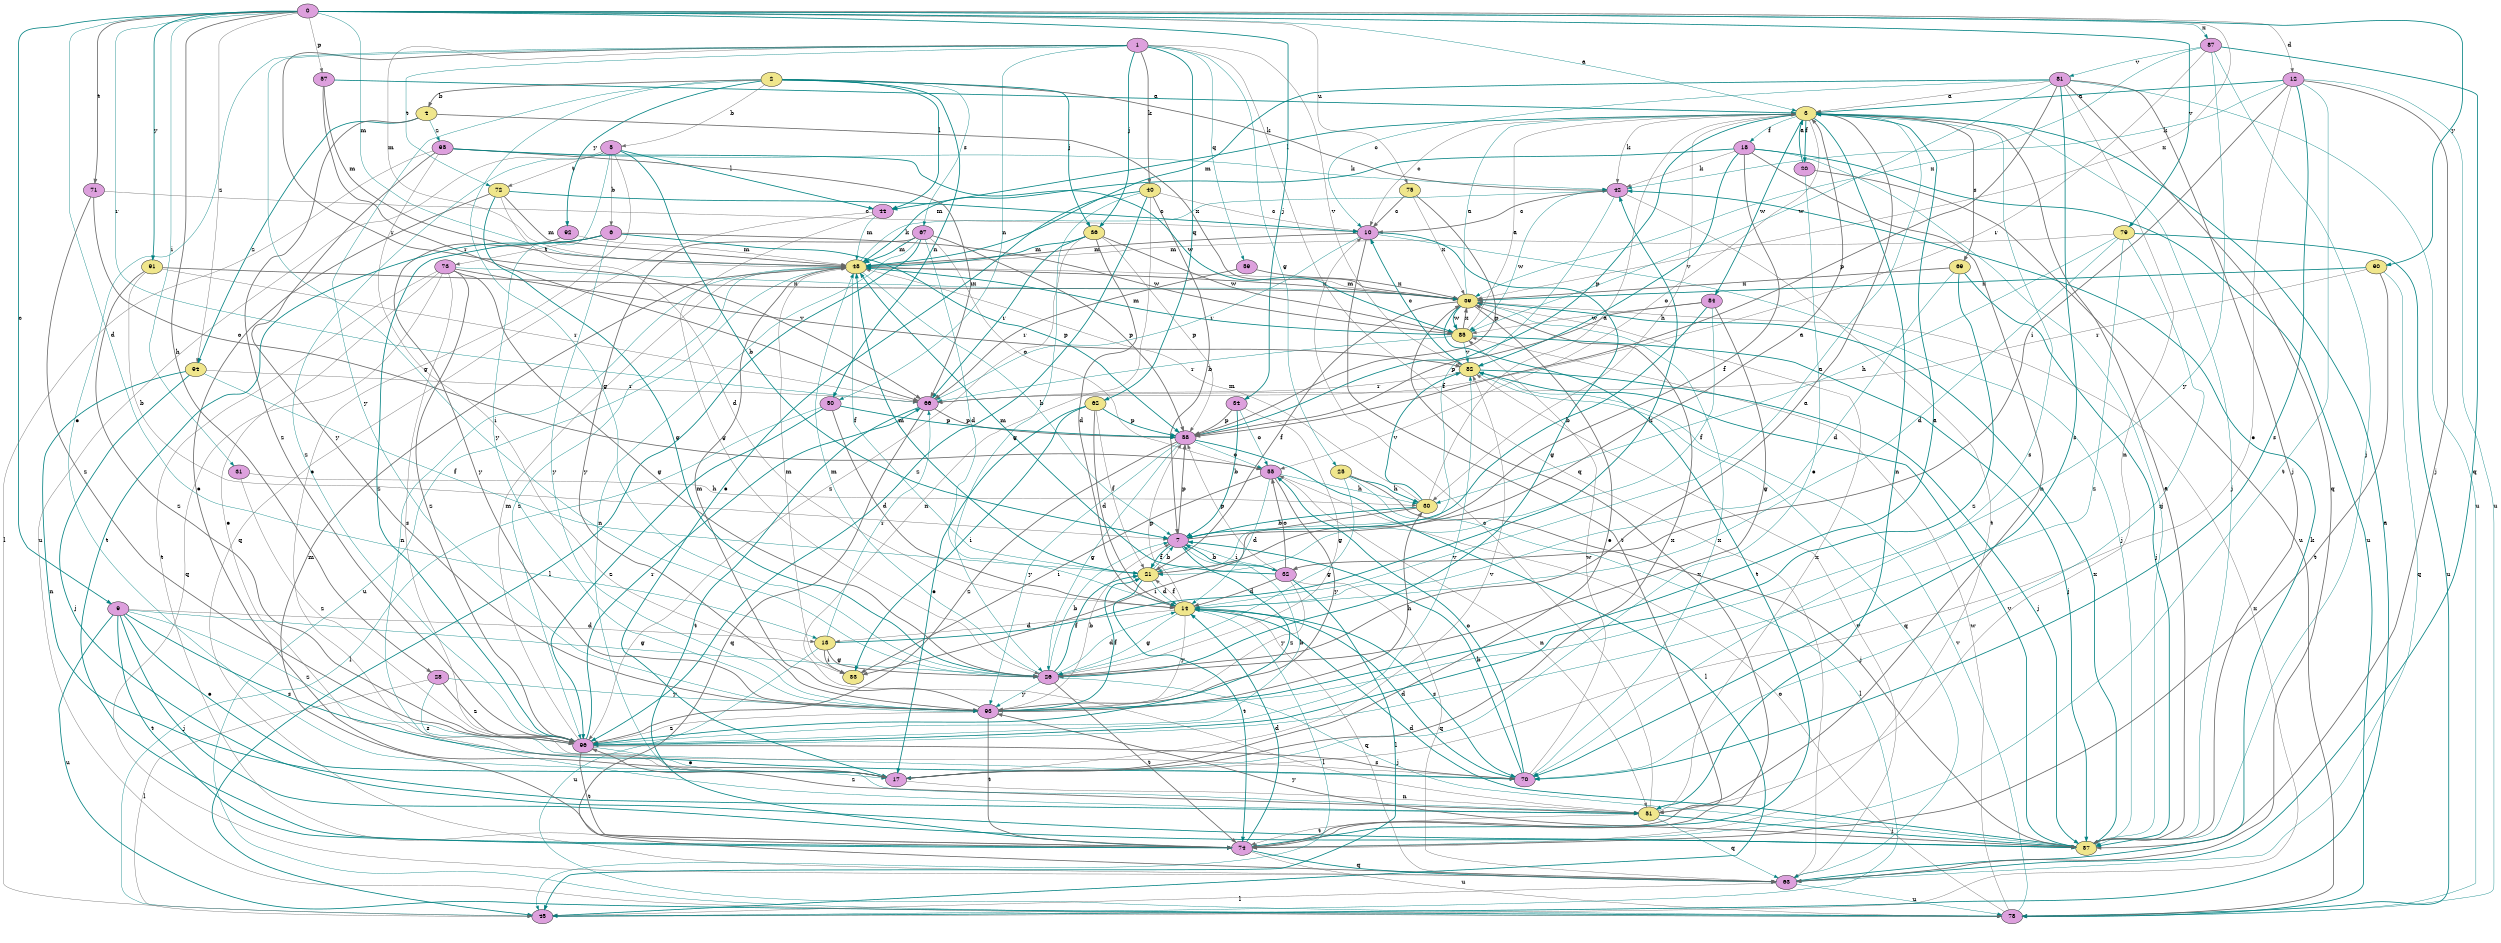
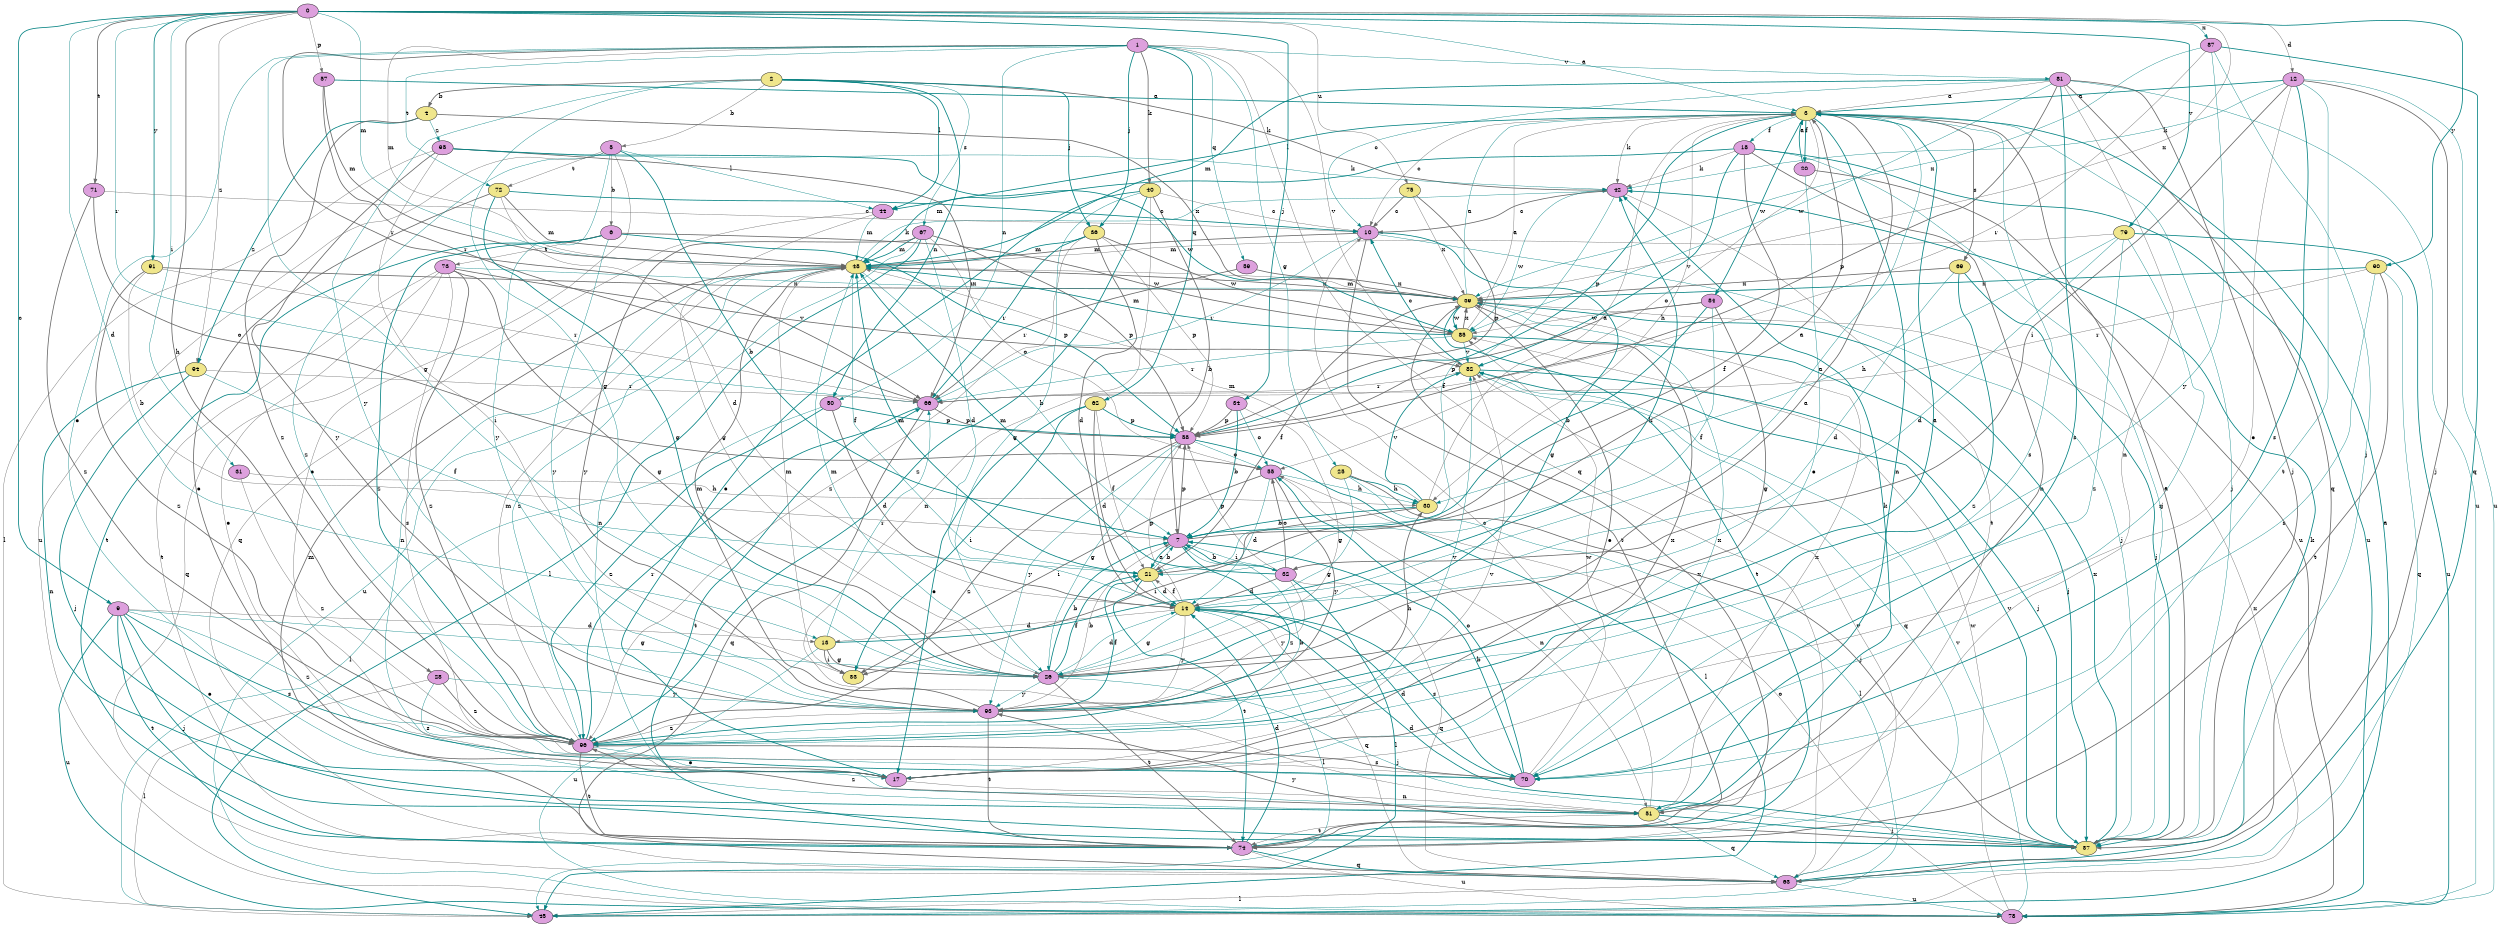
(2137, 59) -> (1574, 66)
(745, 179) -> (745, 179)
(568, 233) -> none
none -> (1883, 509)
(1161, 558) -> (1161, 558)
(1085, 587) -> (1085, 587)
none -> (2069, 679)
